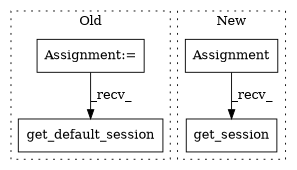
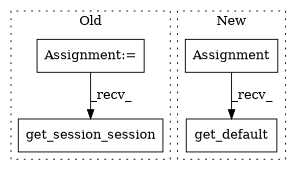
(91, 135) -> (91, 135)
(232, 135) -> (232, 135)
